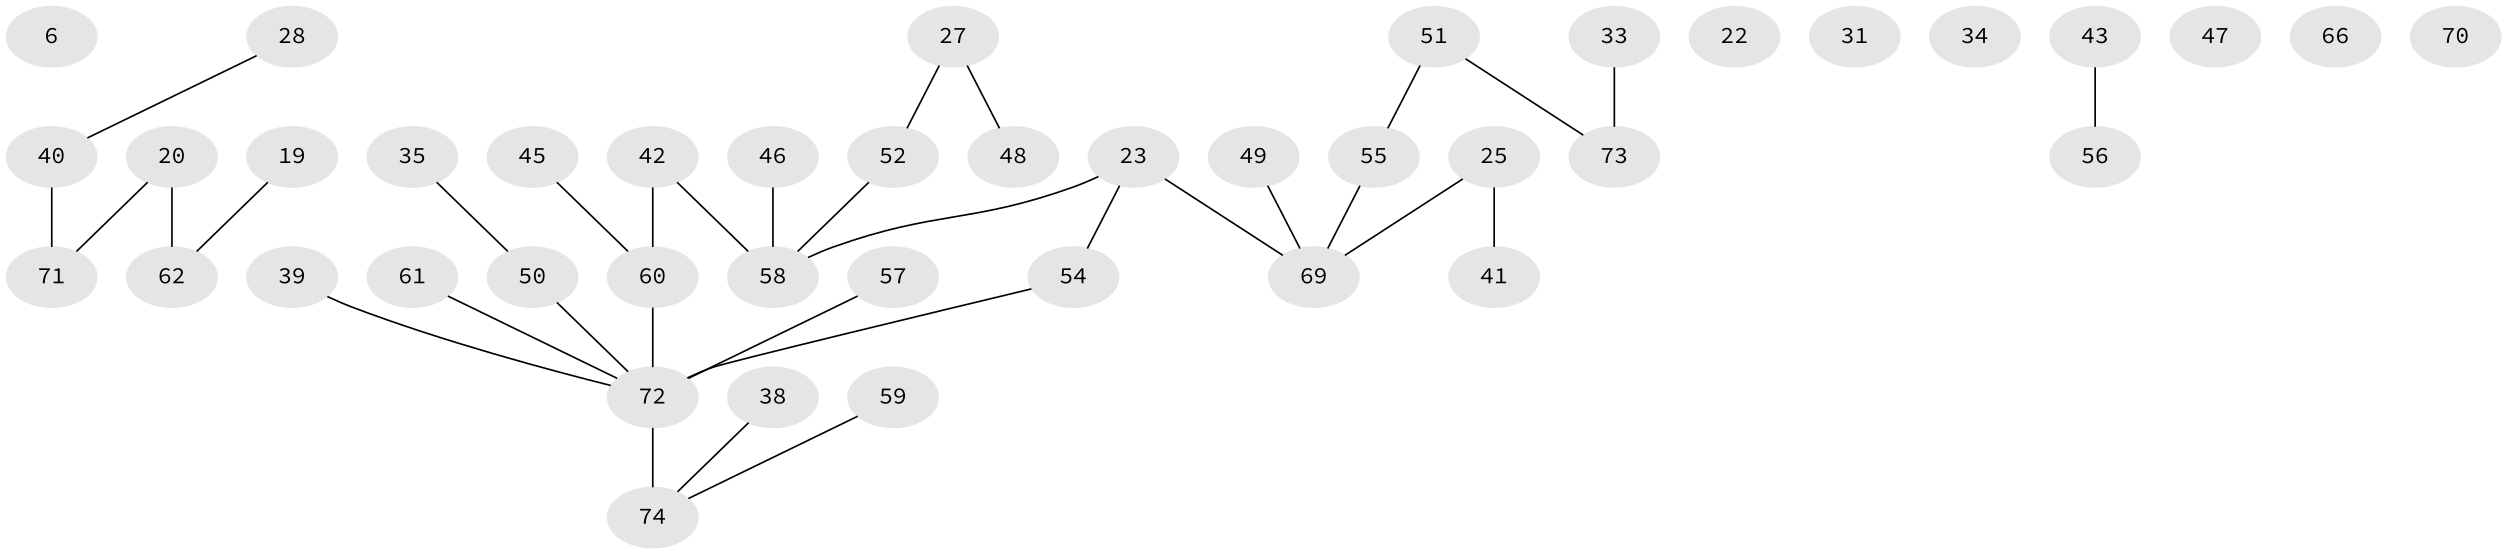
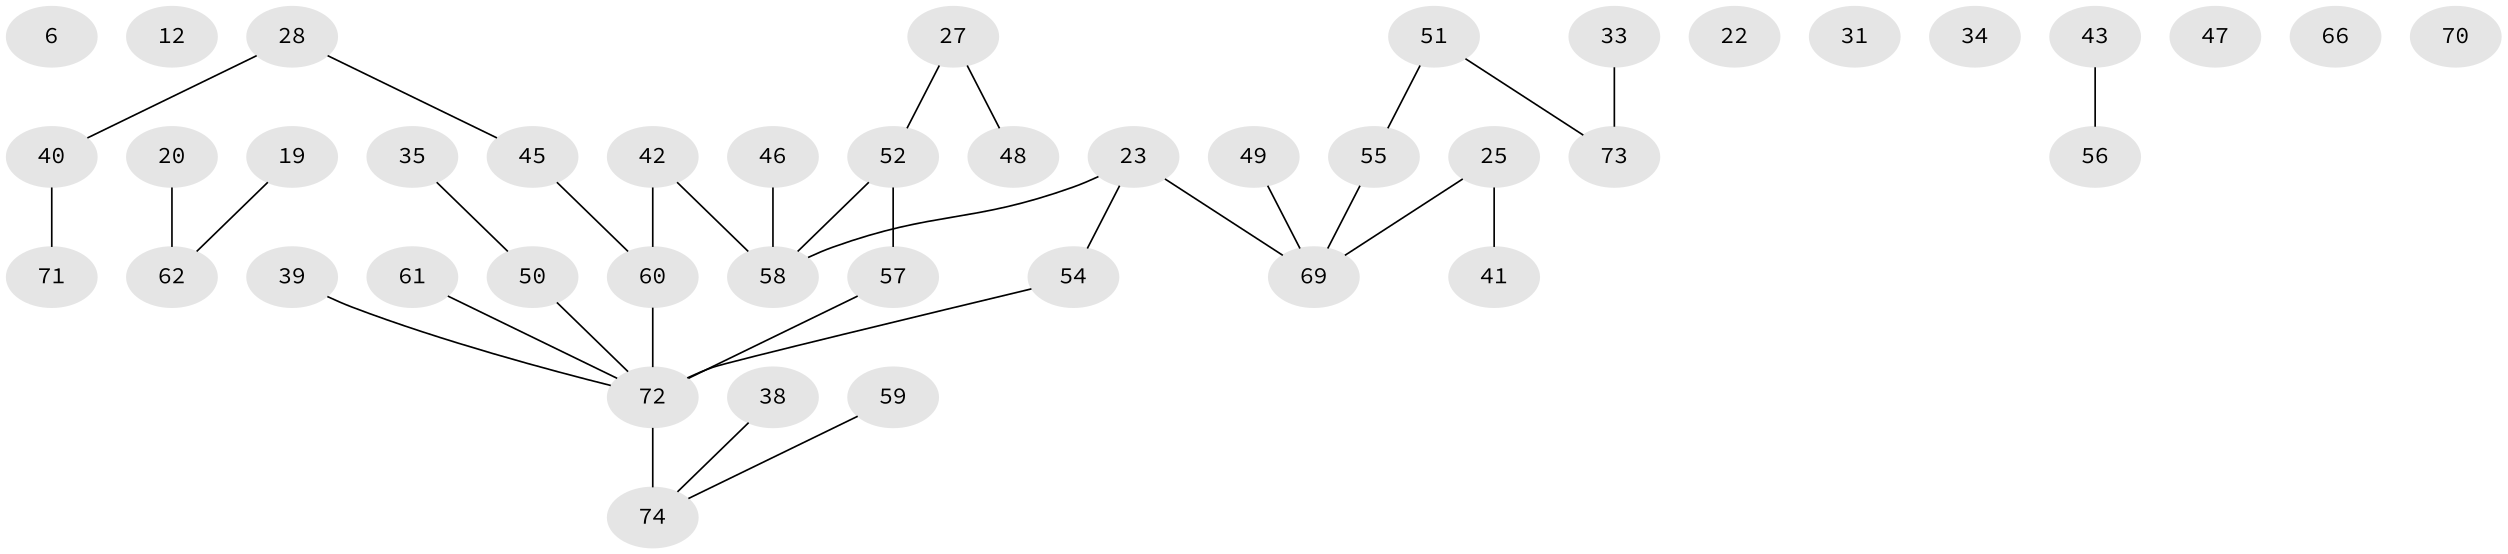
none -> (172, 37)
none -> (412, 97)
(112, 217) -> none
none -> (893, 217)
